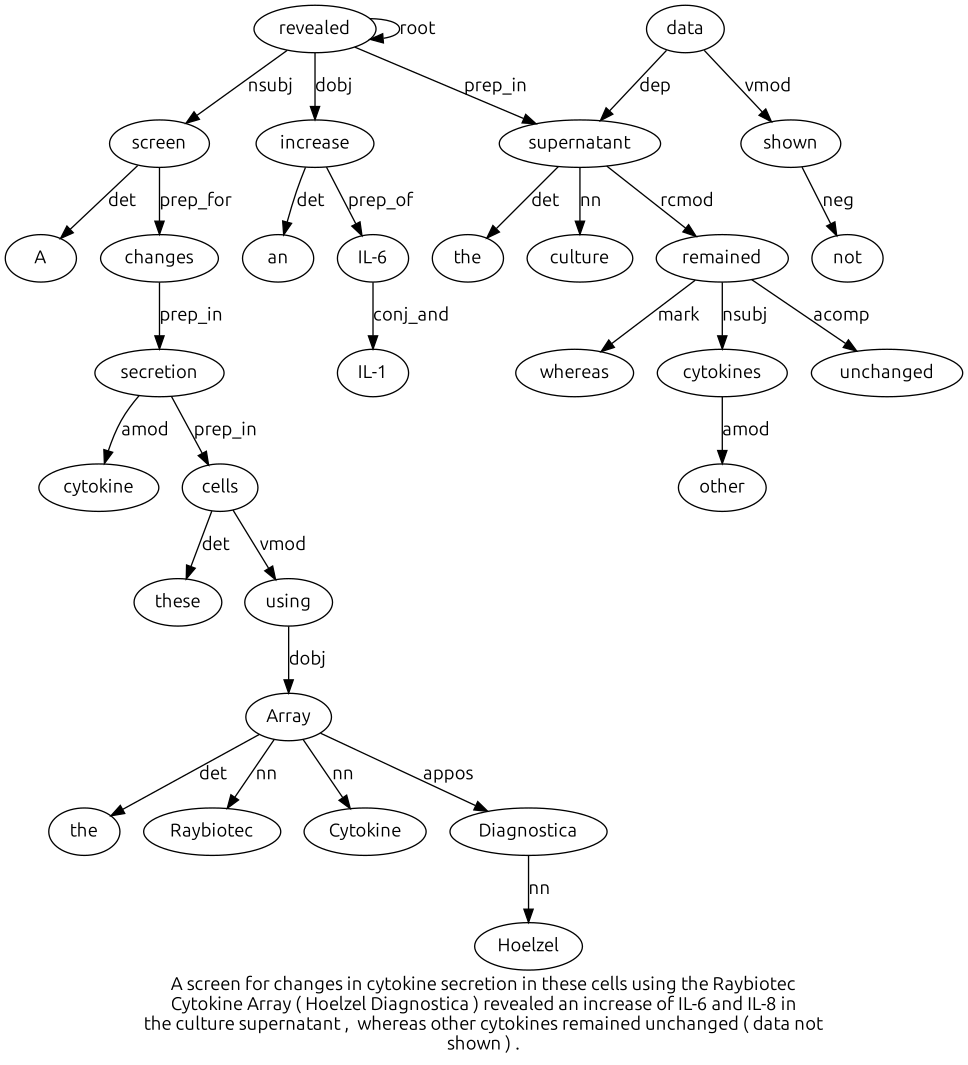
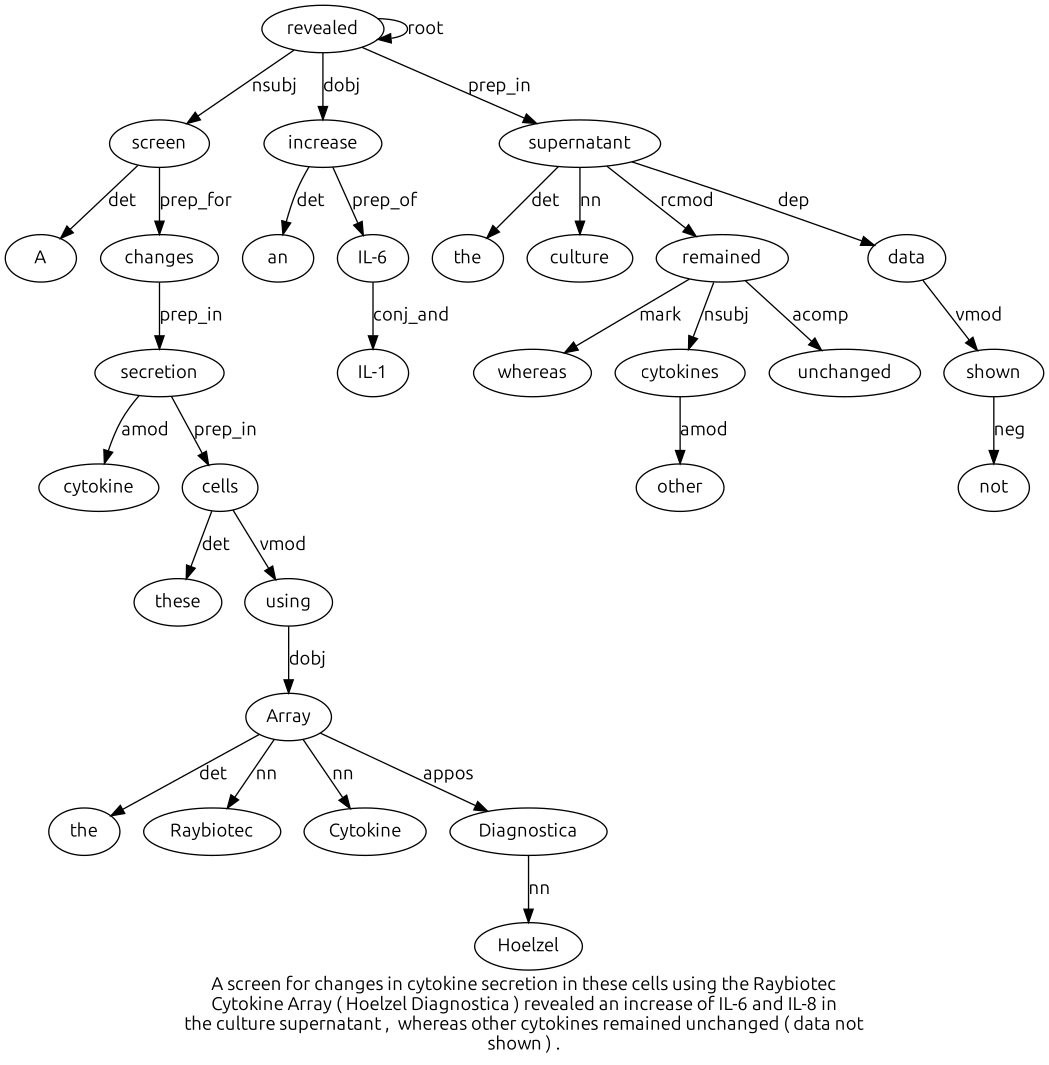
(638, 81) -> (747, 201)
